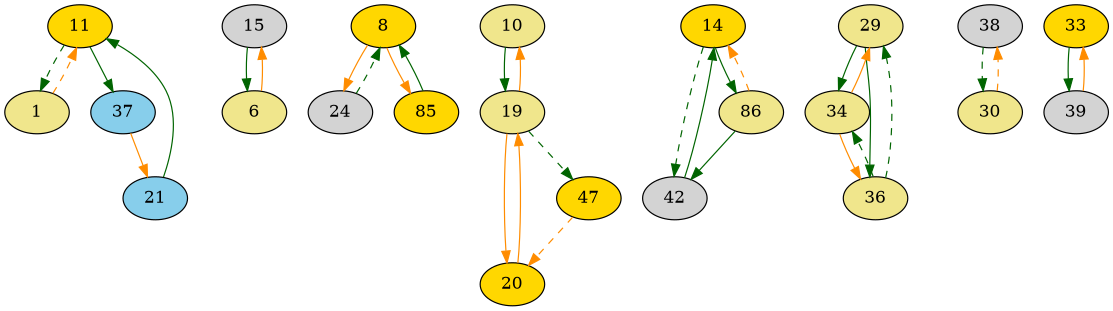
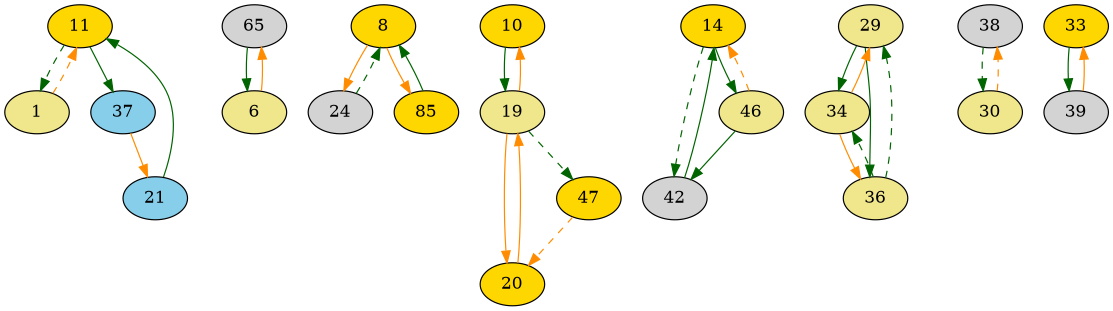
(254, 26) -> (254, 26)
(512, 26) -> (512, 26)
(751, 112) -> (751, 112)
